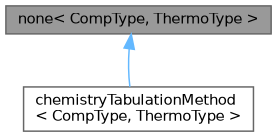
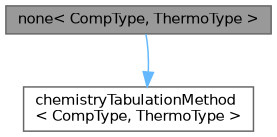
(129, 68) -> (148, 53)
